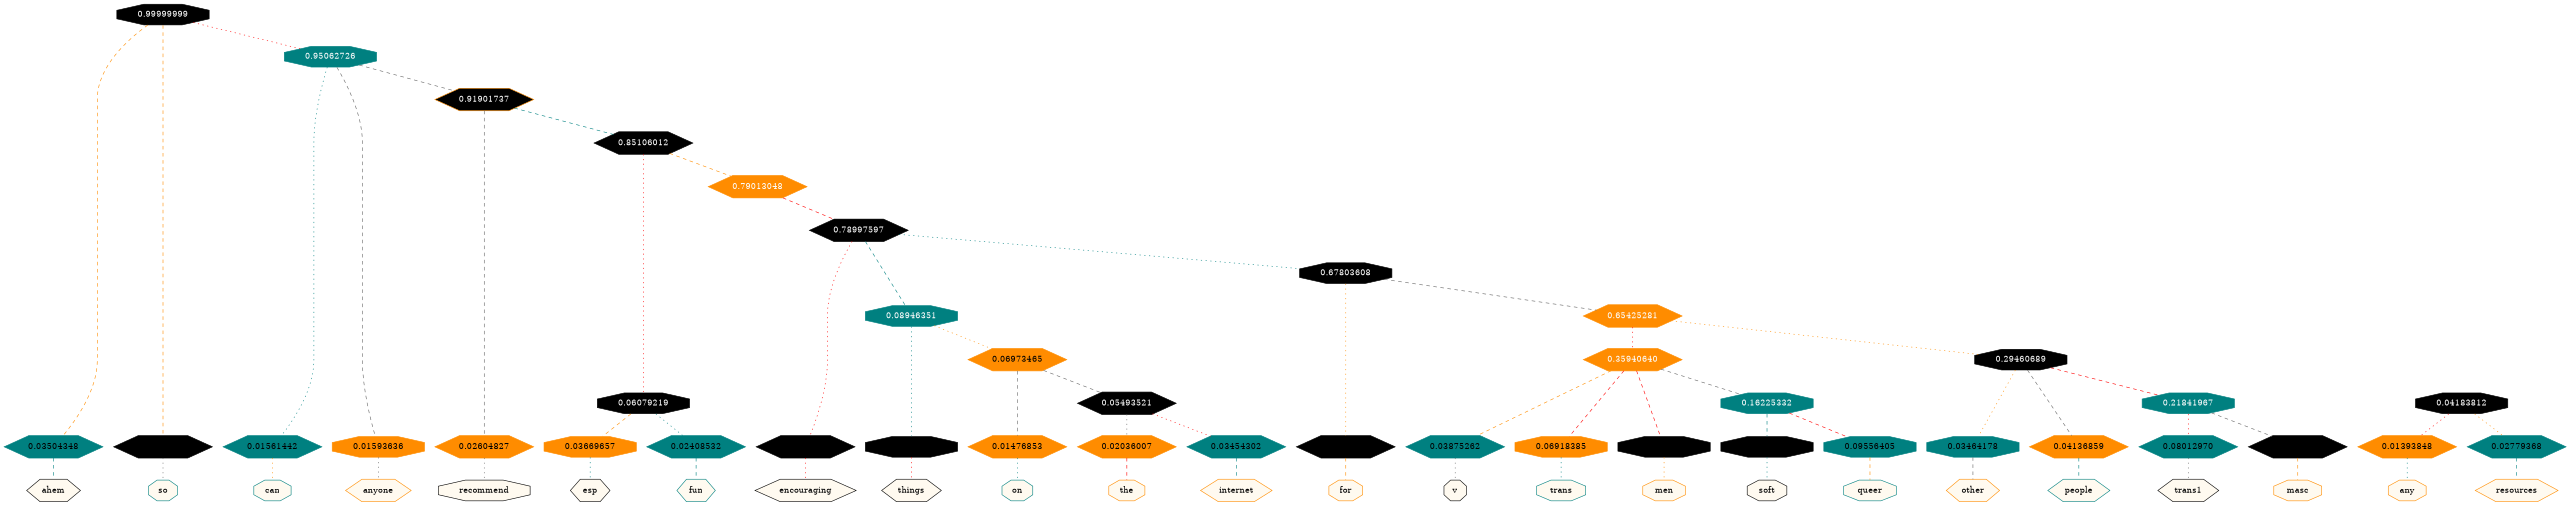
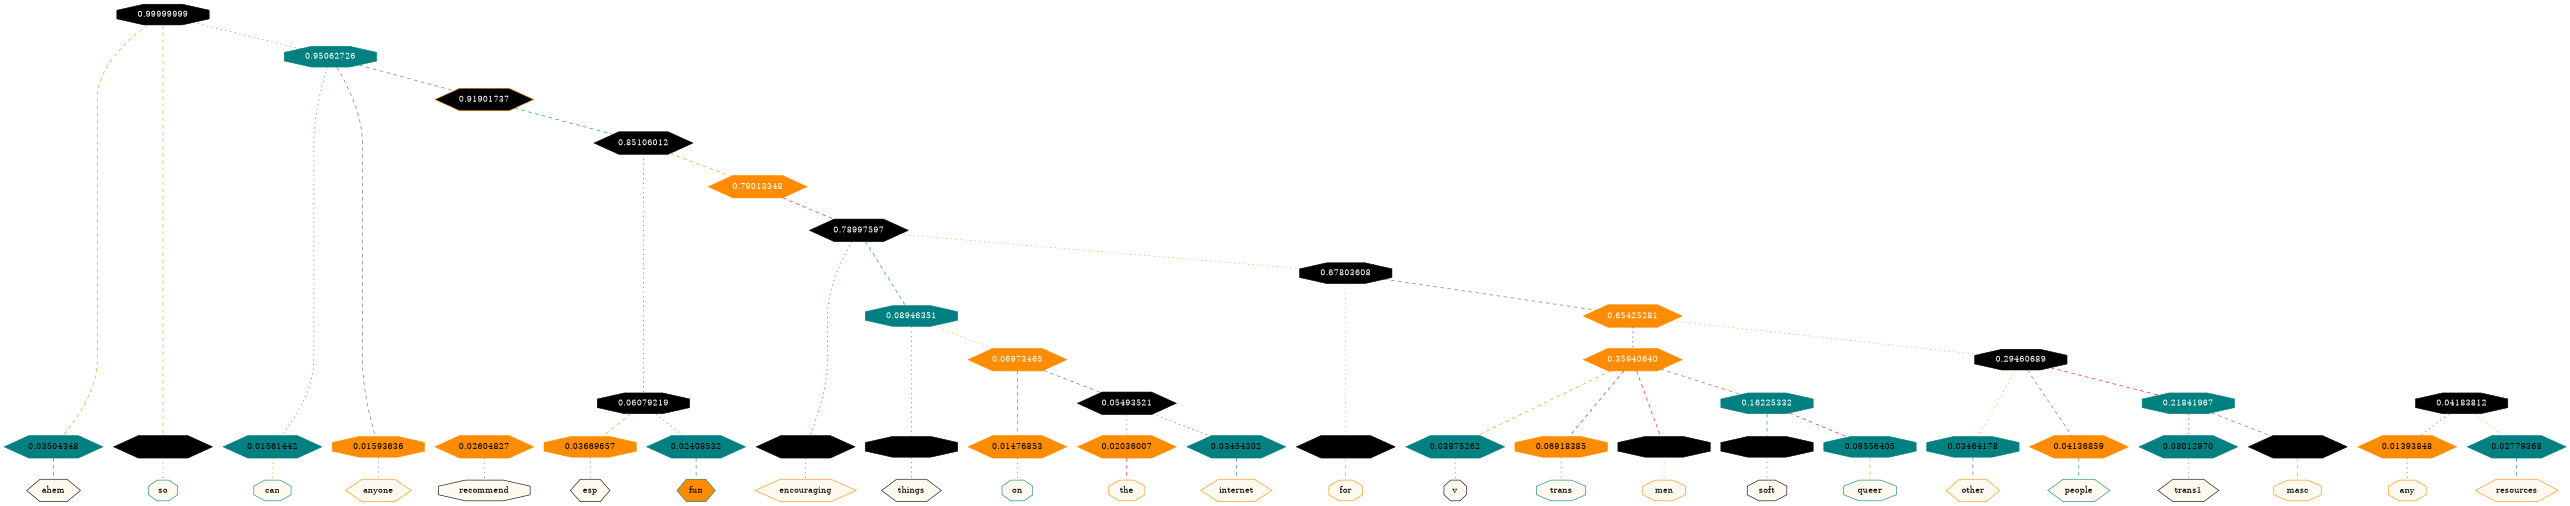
(247, 36) -> (247, 36)
(758, 187) -> (758, 187)
(1100, 252) -> (1100, 252)
(484, 273) -> none
(1017, 360) -> (1017, 360)
(696, 490) -> (696, 490)
(806, 490) -> (806, 490)
